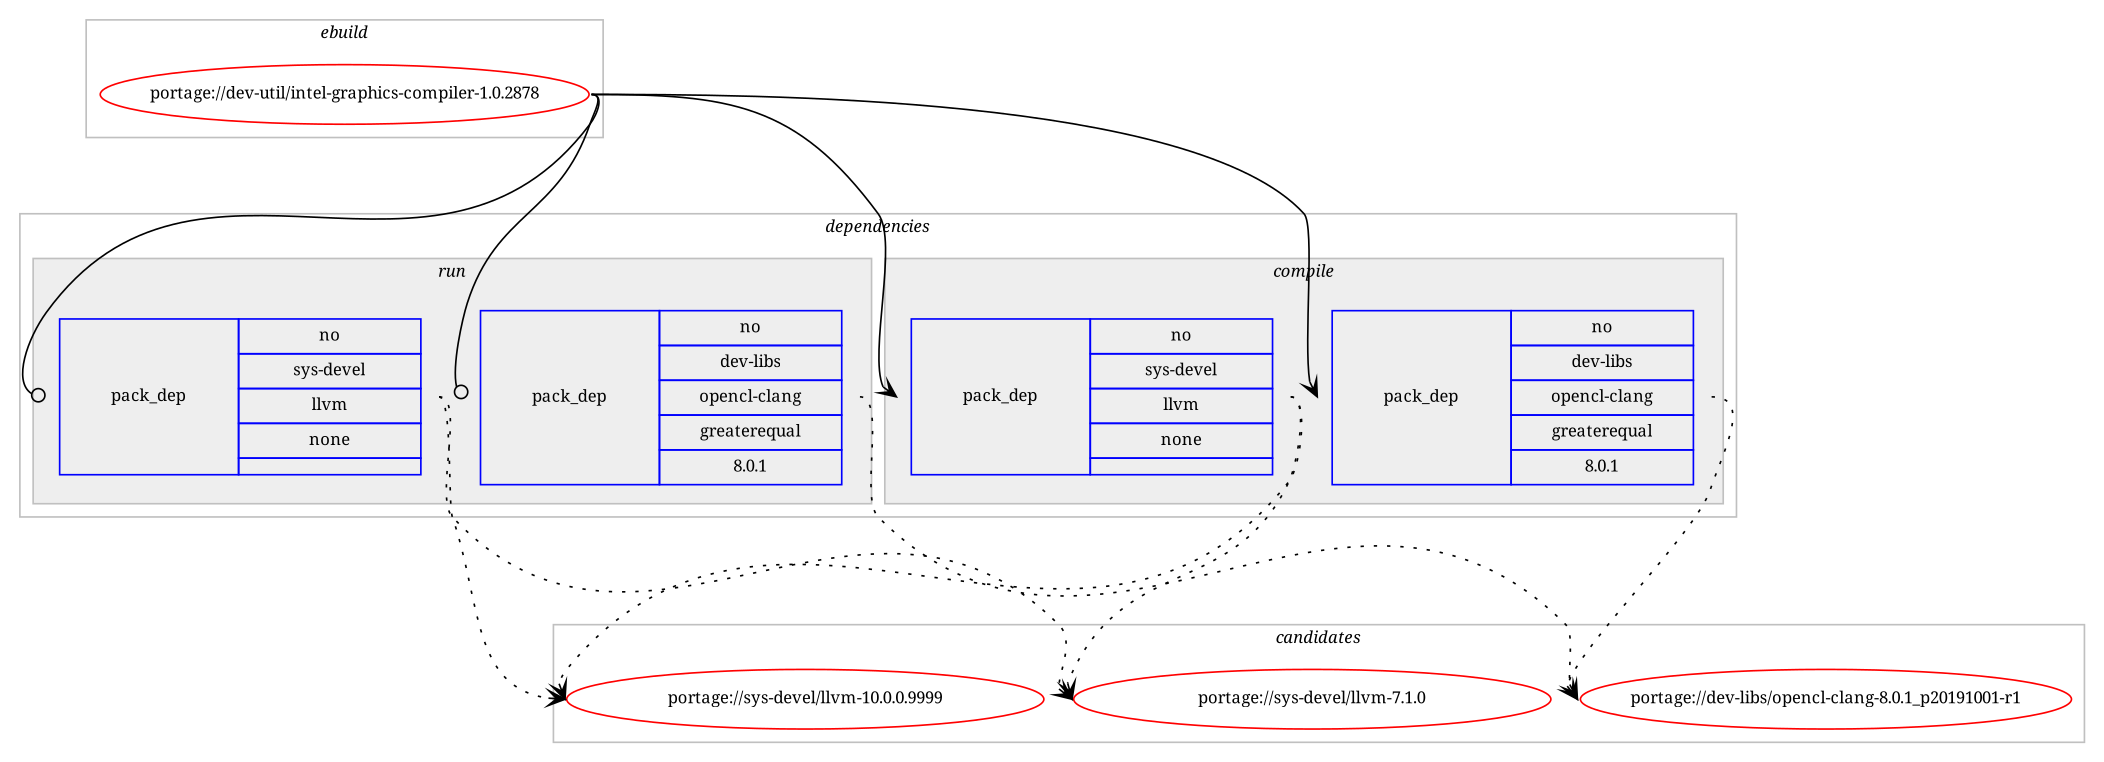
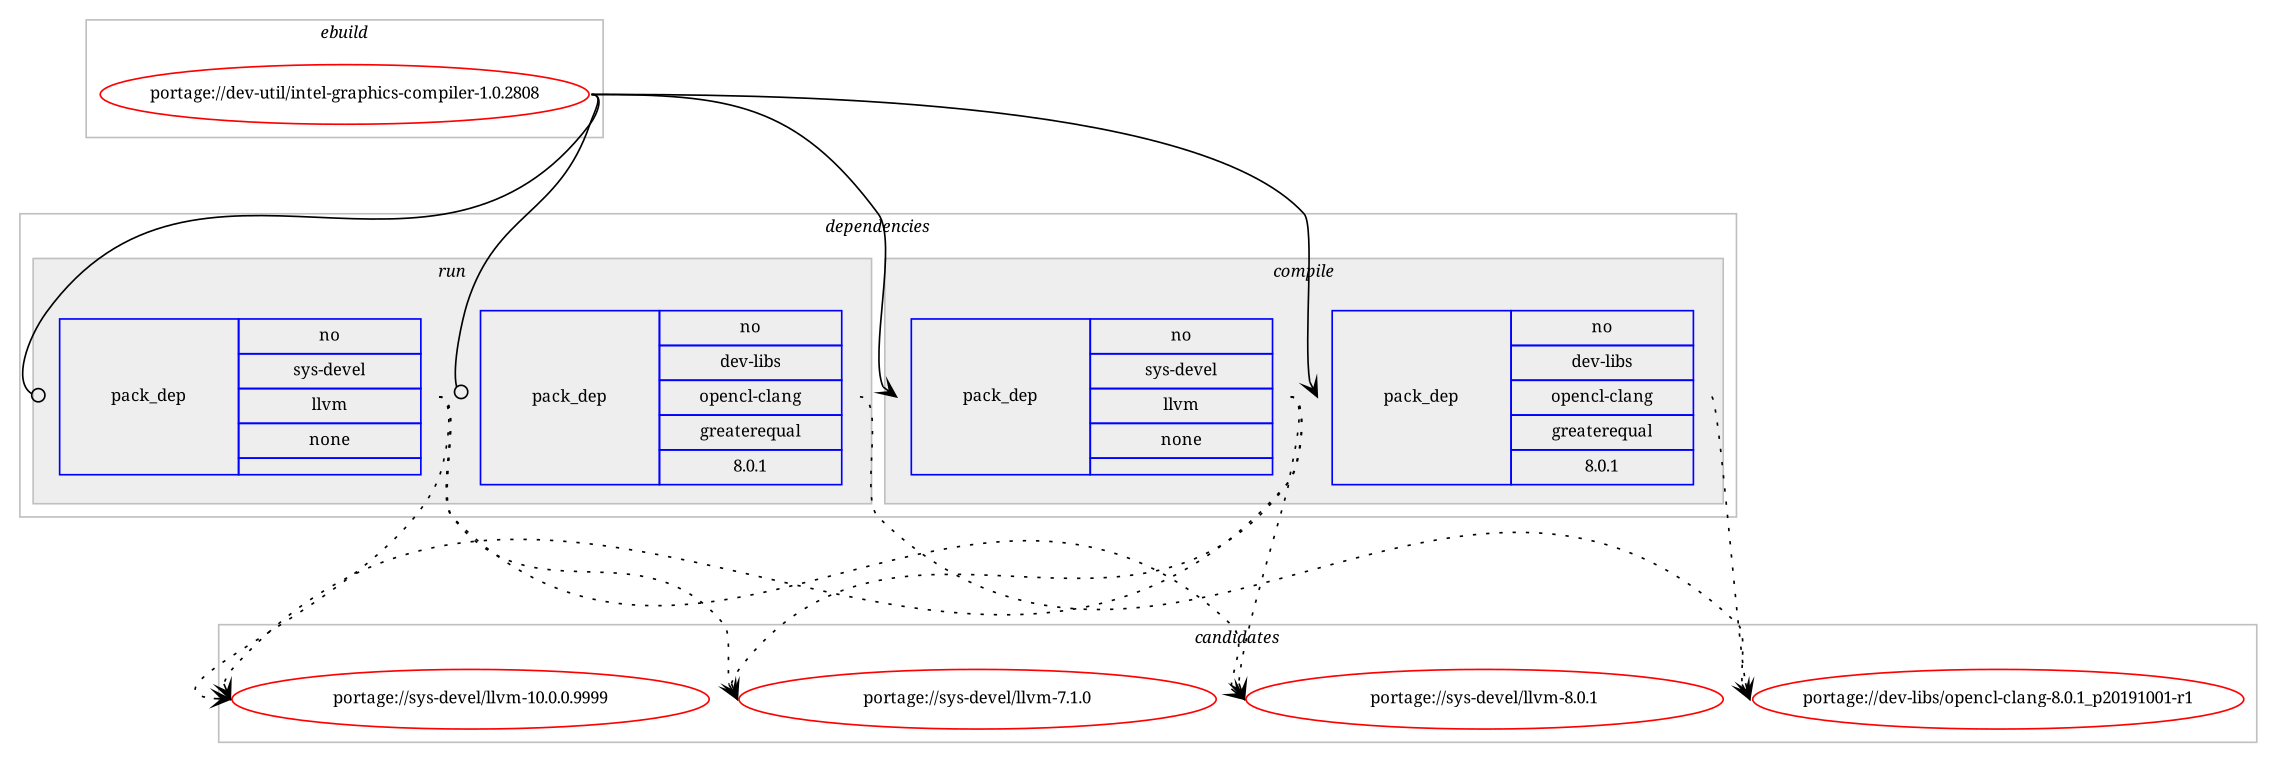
(345, 94) -> (345, 94)
none -> (1485, 699)
